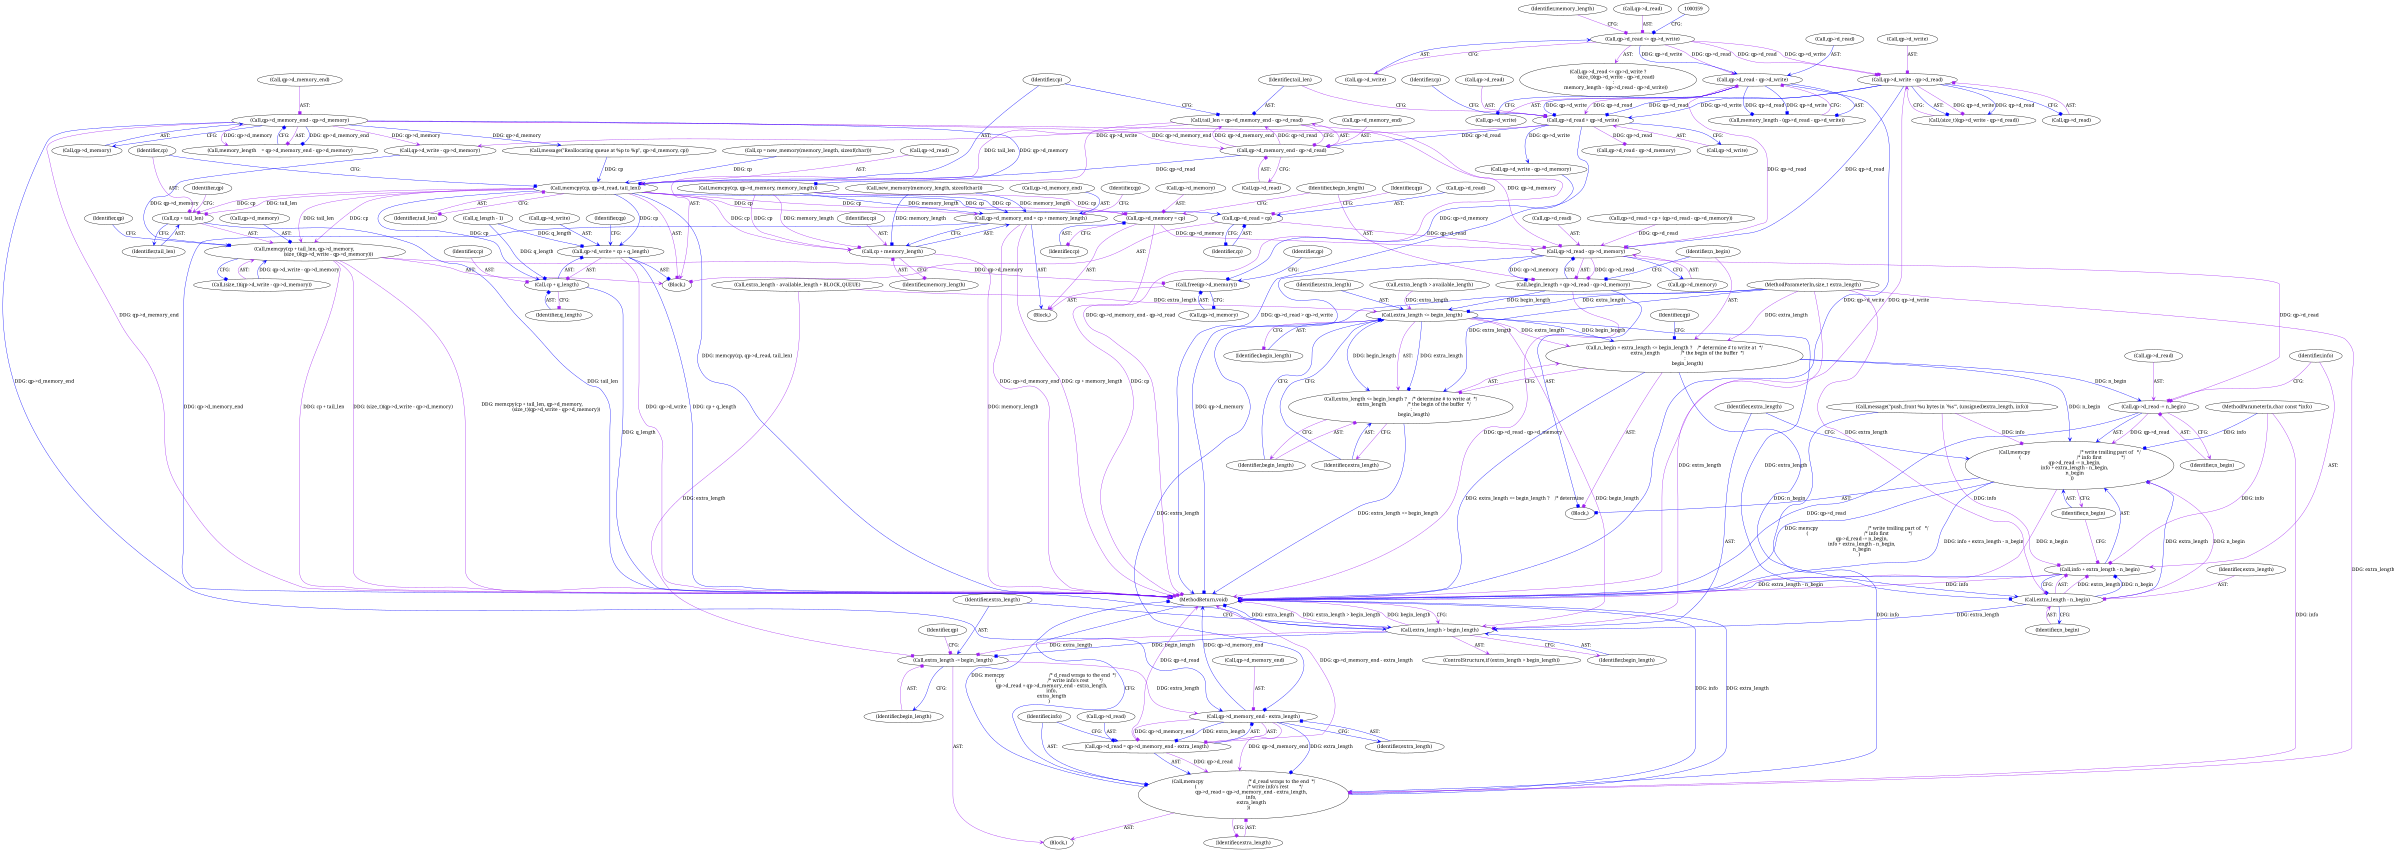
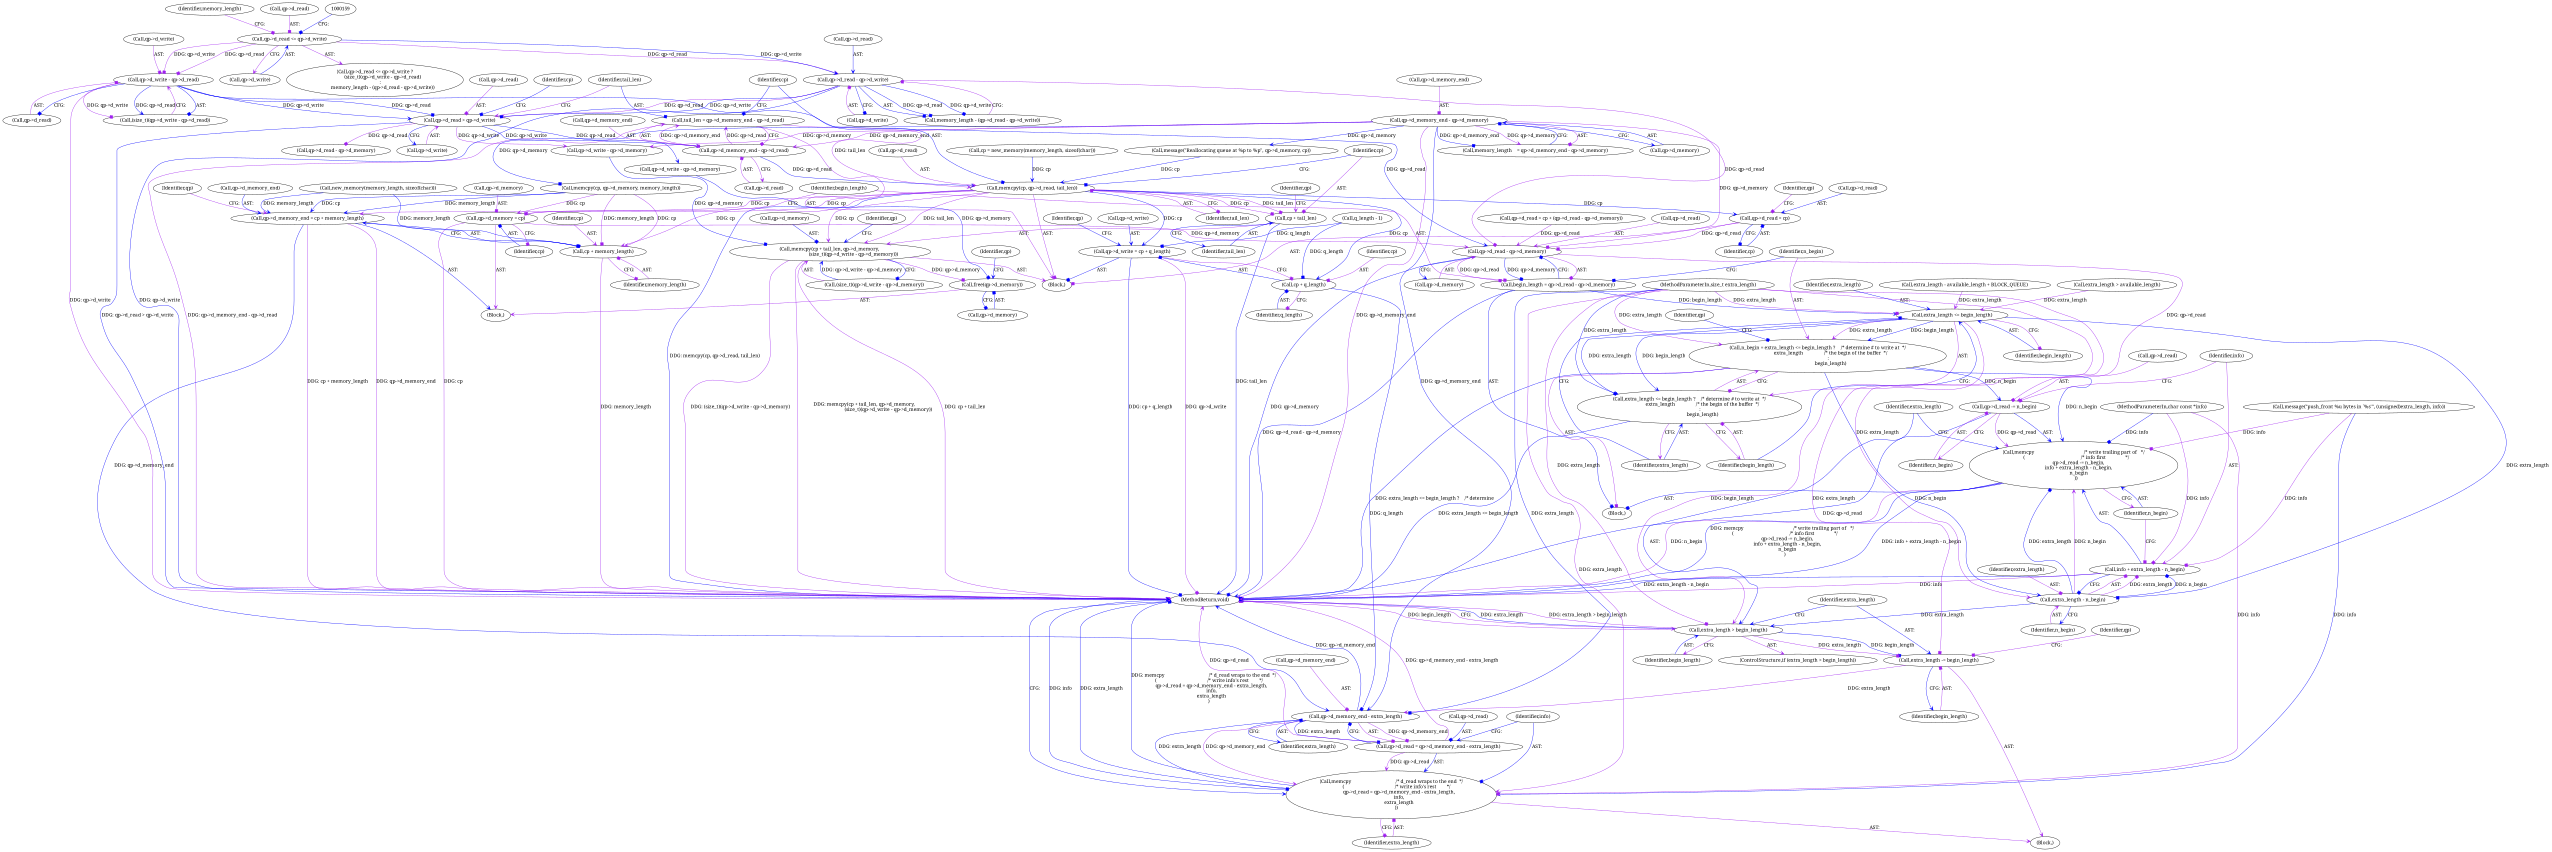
(948, 232) -> (469, 239)
(592, 270) -> (1283, 270)
(1595, 296) -> (1762, 307)
(1469, 447) -> (1321, 424)
(654, 541) -> (1842, 404)
(644, 575) -> (1372, 472)
(224, 589) -> (503, 632)
(1256, 732) -> (1355, 732)
